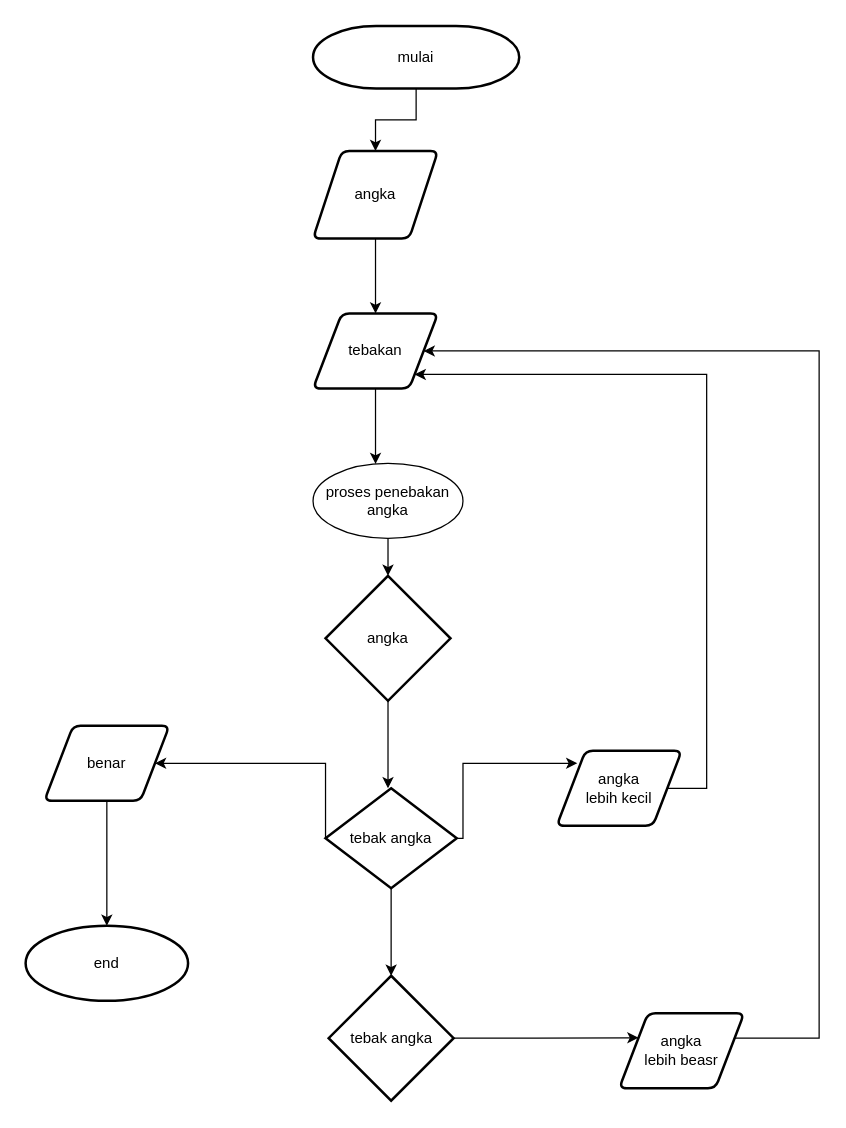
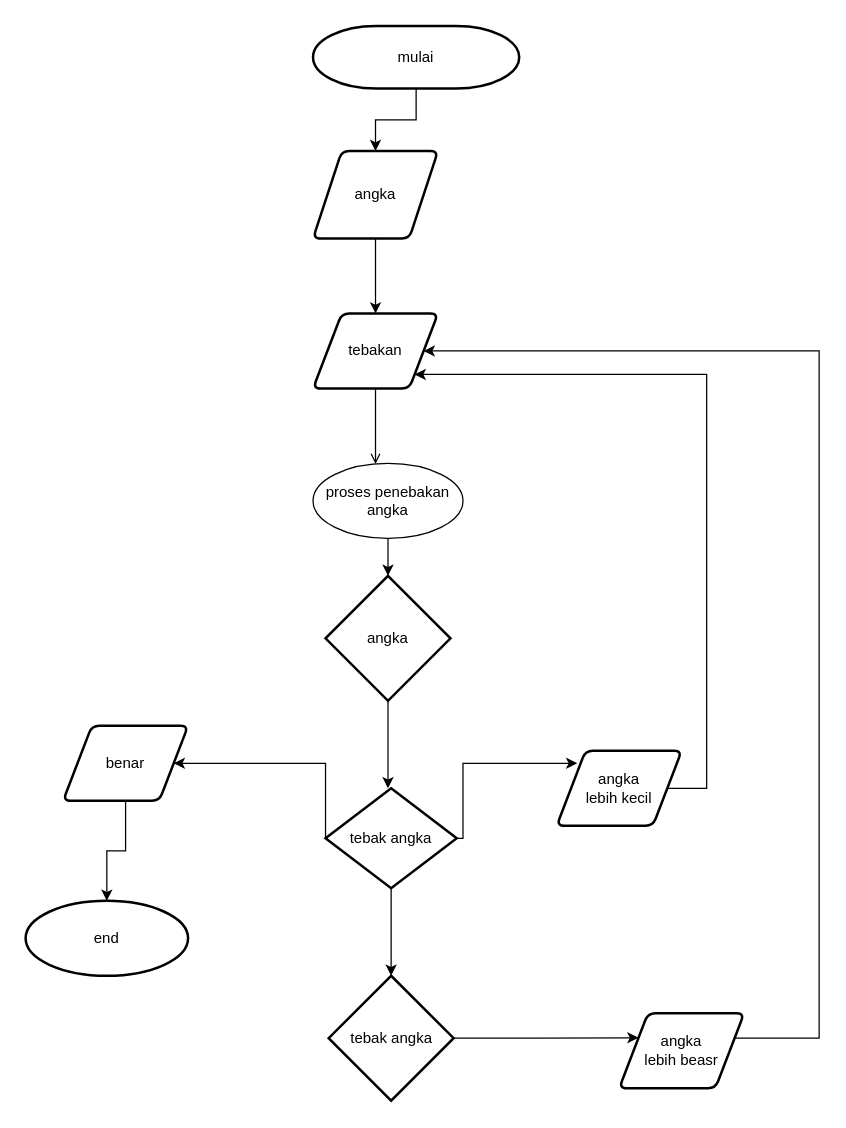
(376, 454) -> (376, 456)
(107, 763) -> (126, 763)
(107, 963) -> (107, 938)
